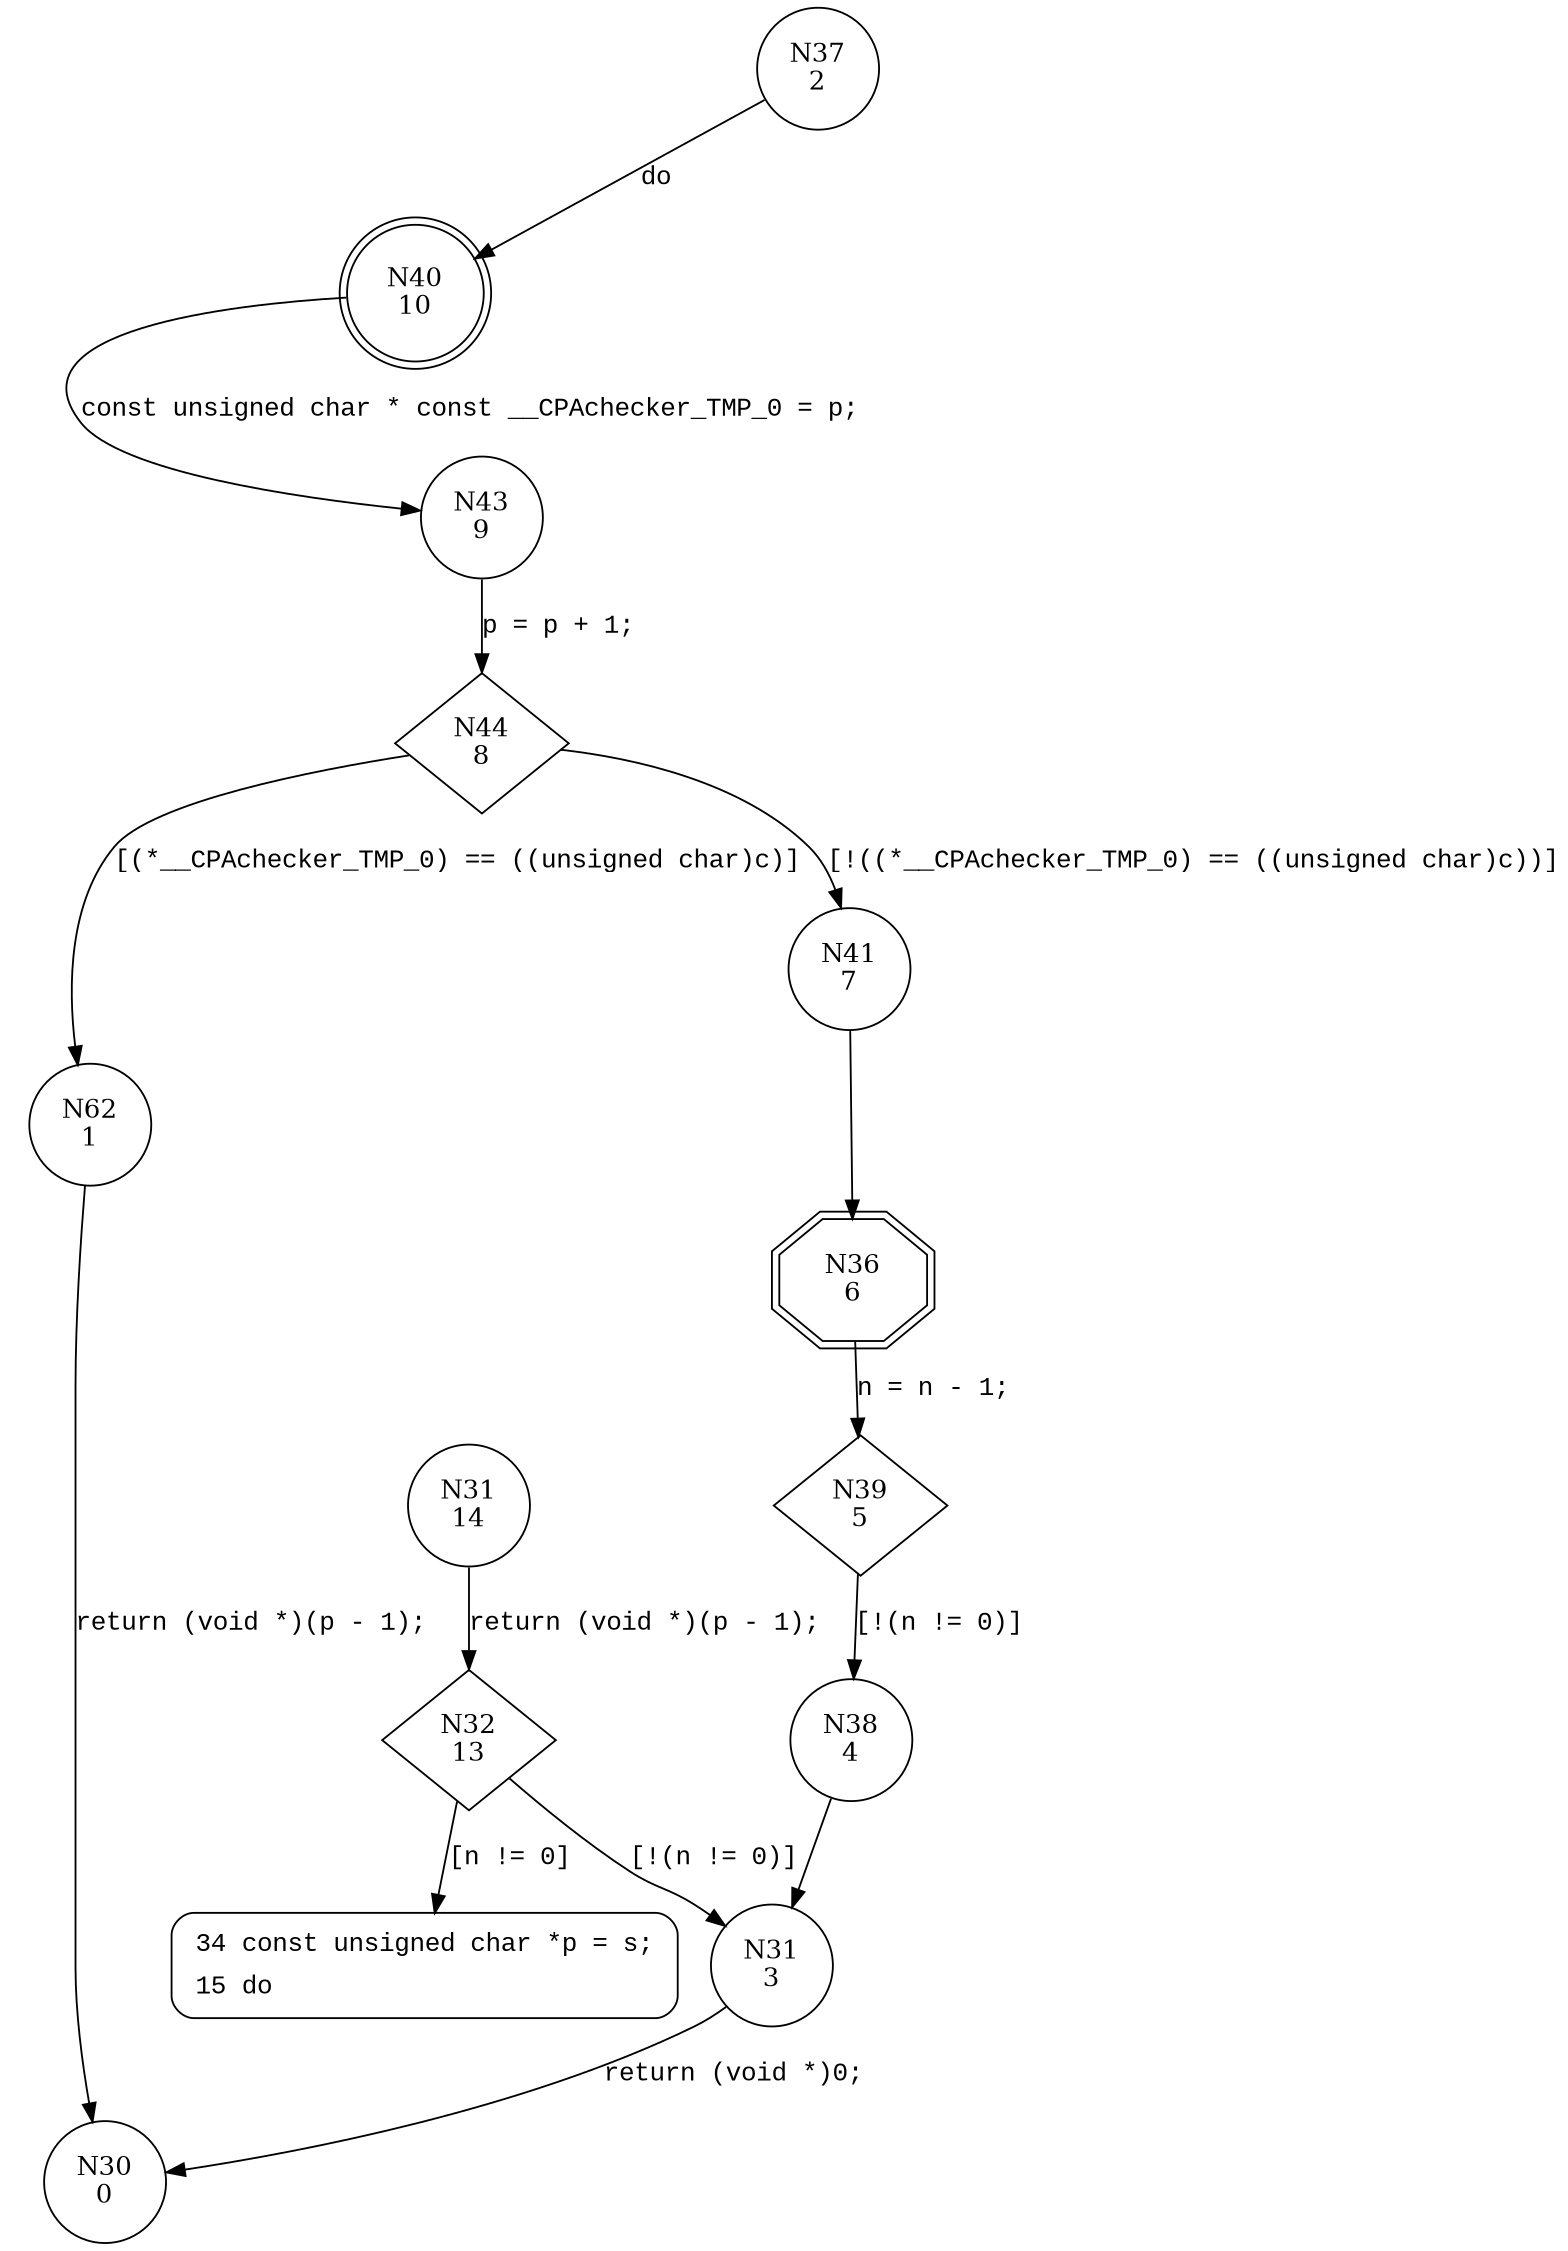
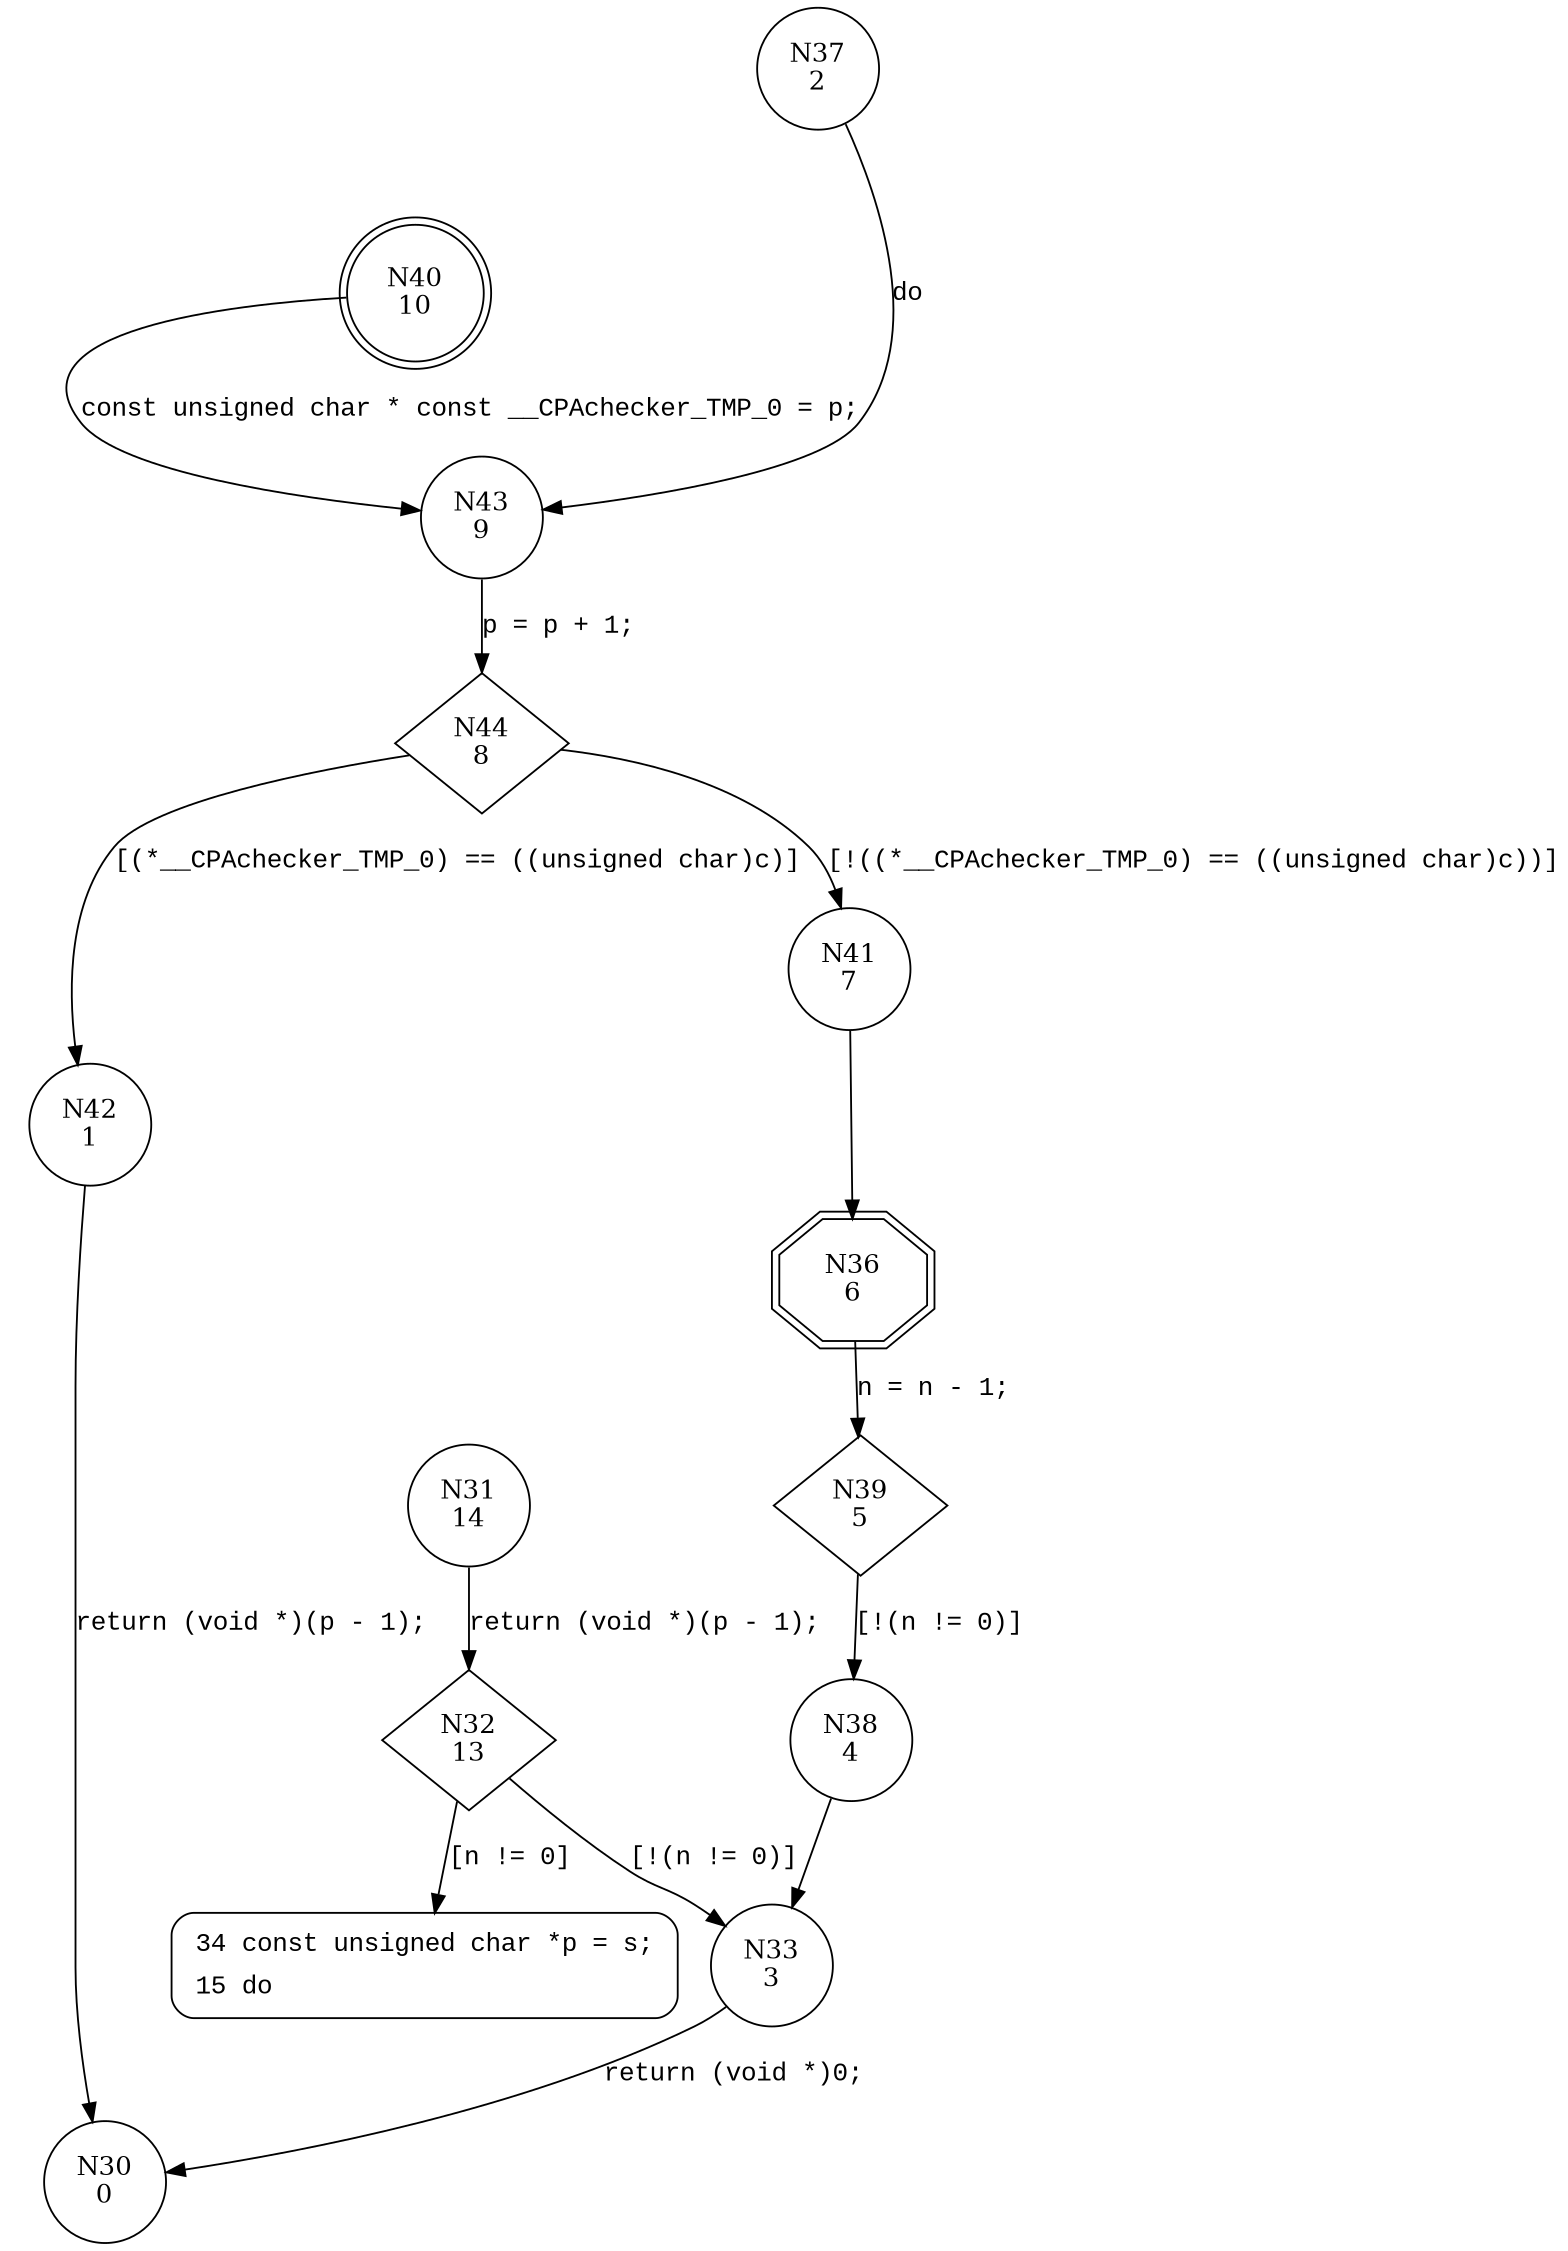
(628, 175) -> (859, 423)
(90, 1125) -> (90, 1125)
(772, 1965) -> (772, 1965)
